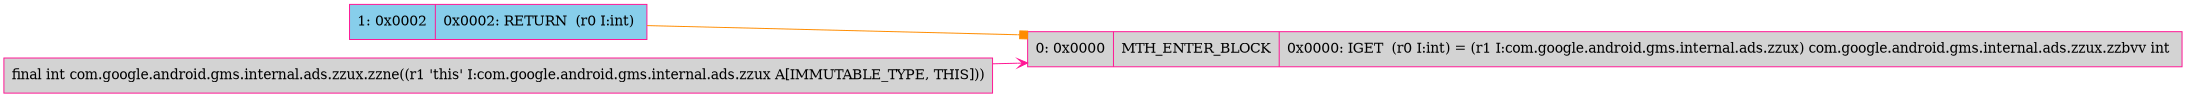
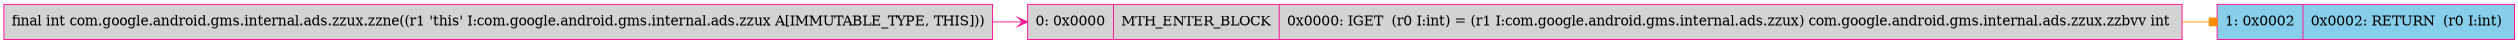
(832, 30) -> (2195, 22)
